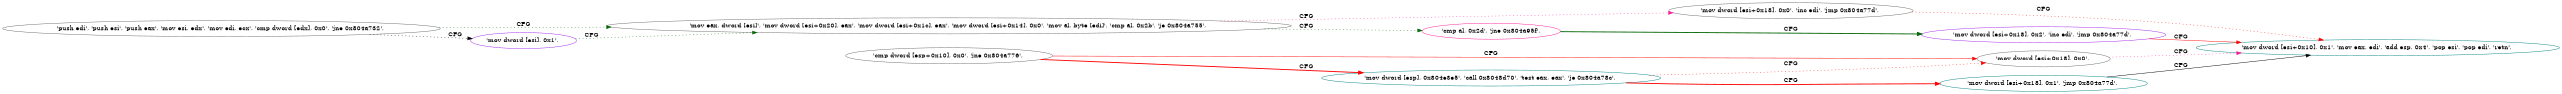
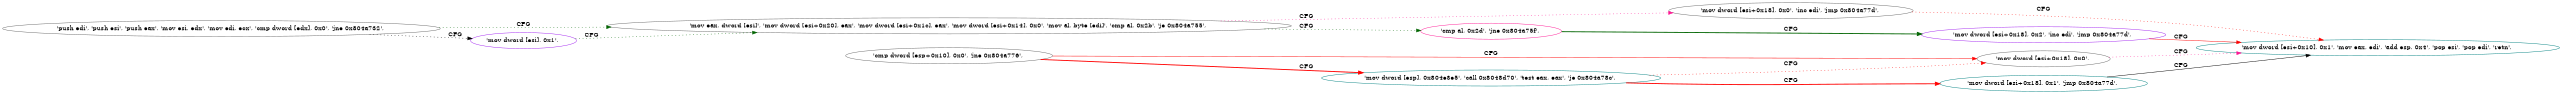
(1491, 31) -> (1491, 31)
